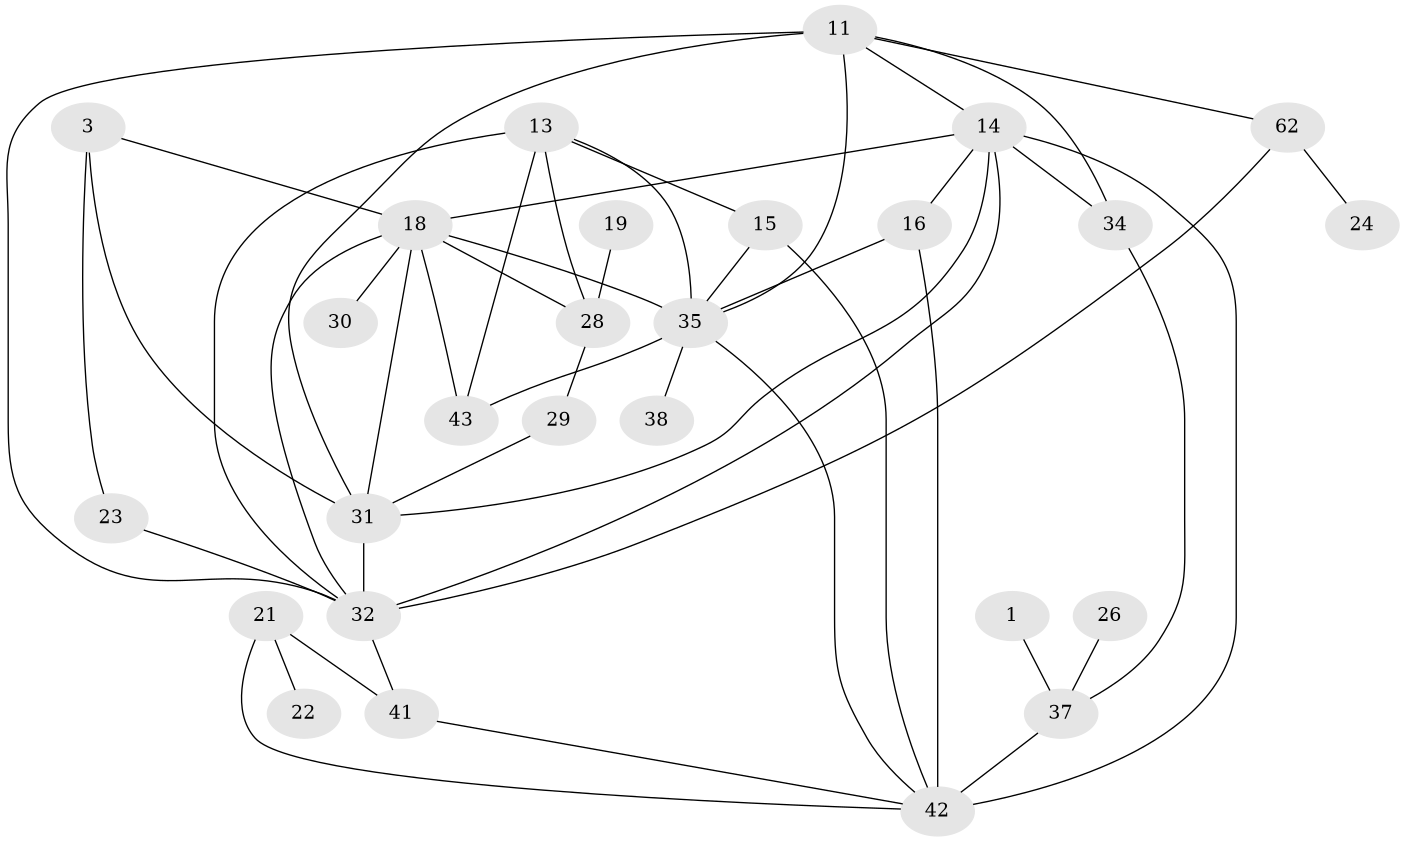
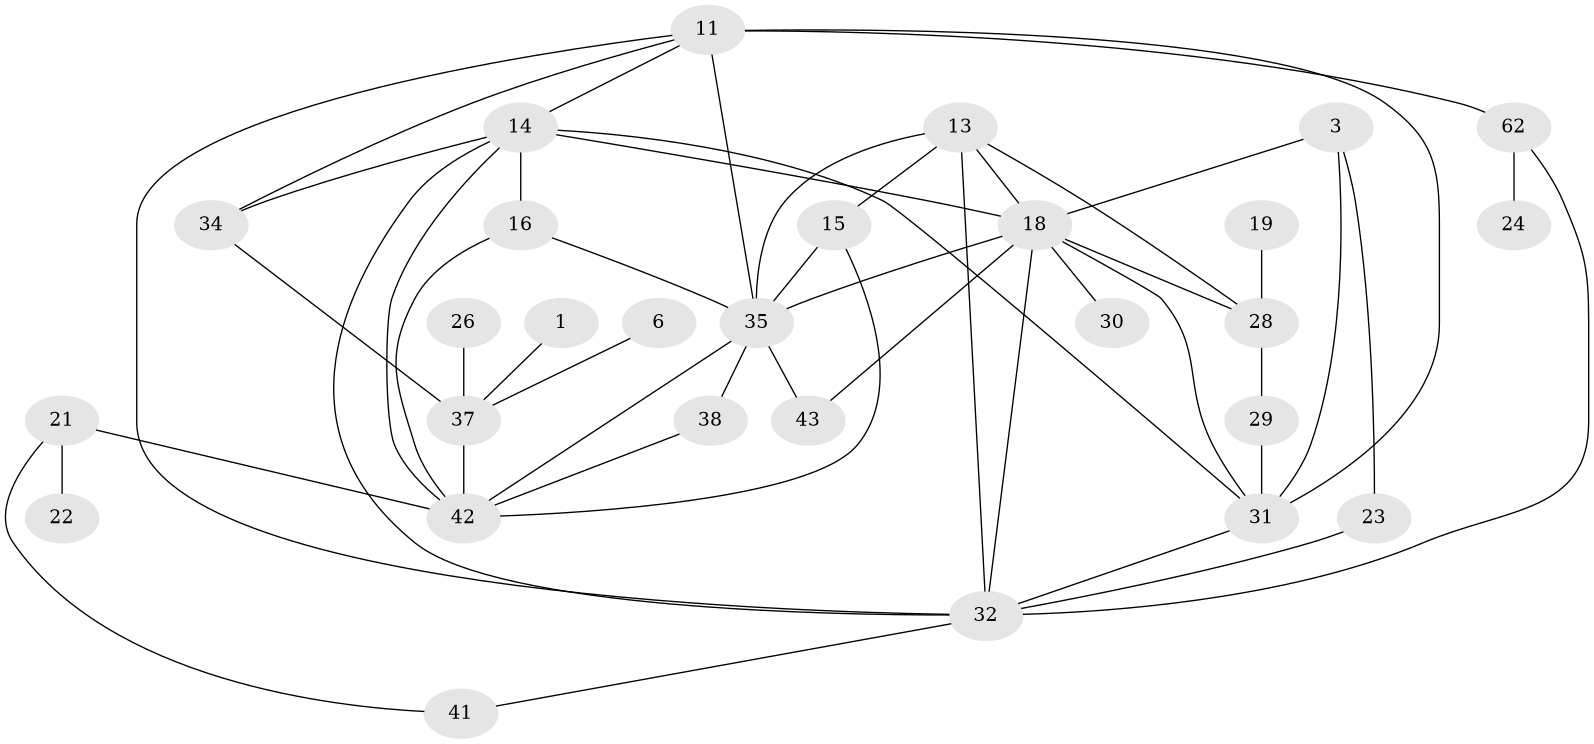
(505, 262) -> (998, 176)
none -> (659, 323)
(670, 763) -> (587, 470)
